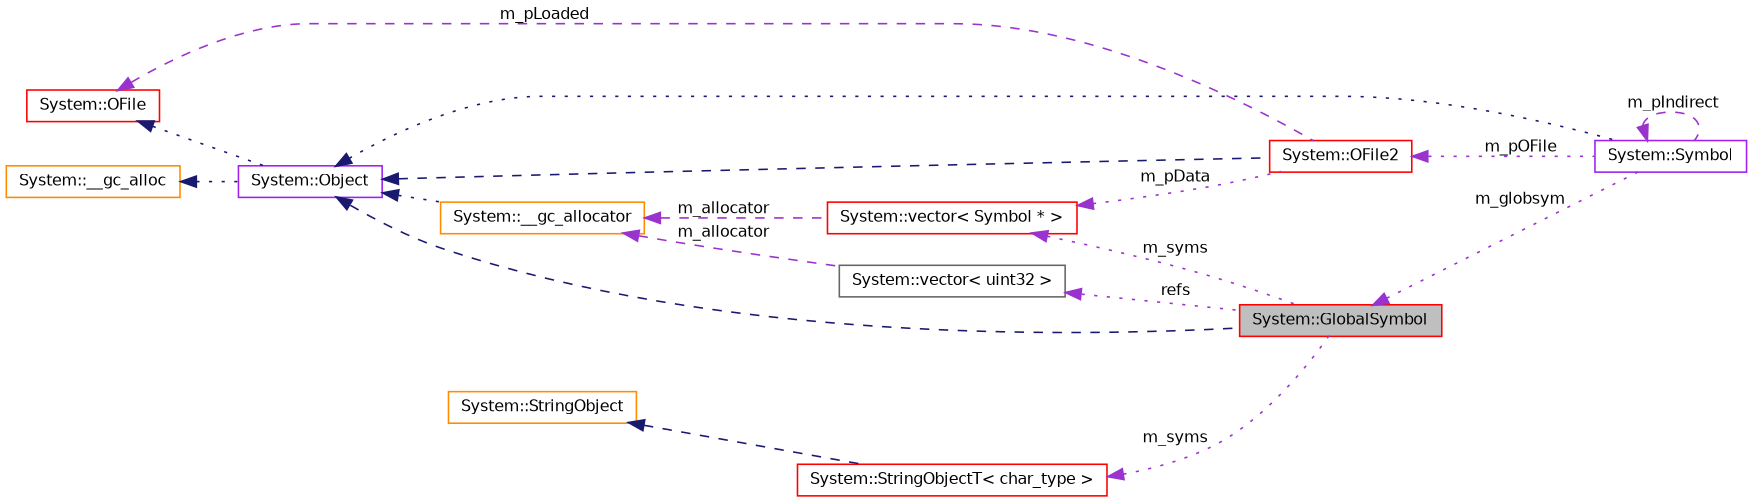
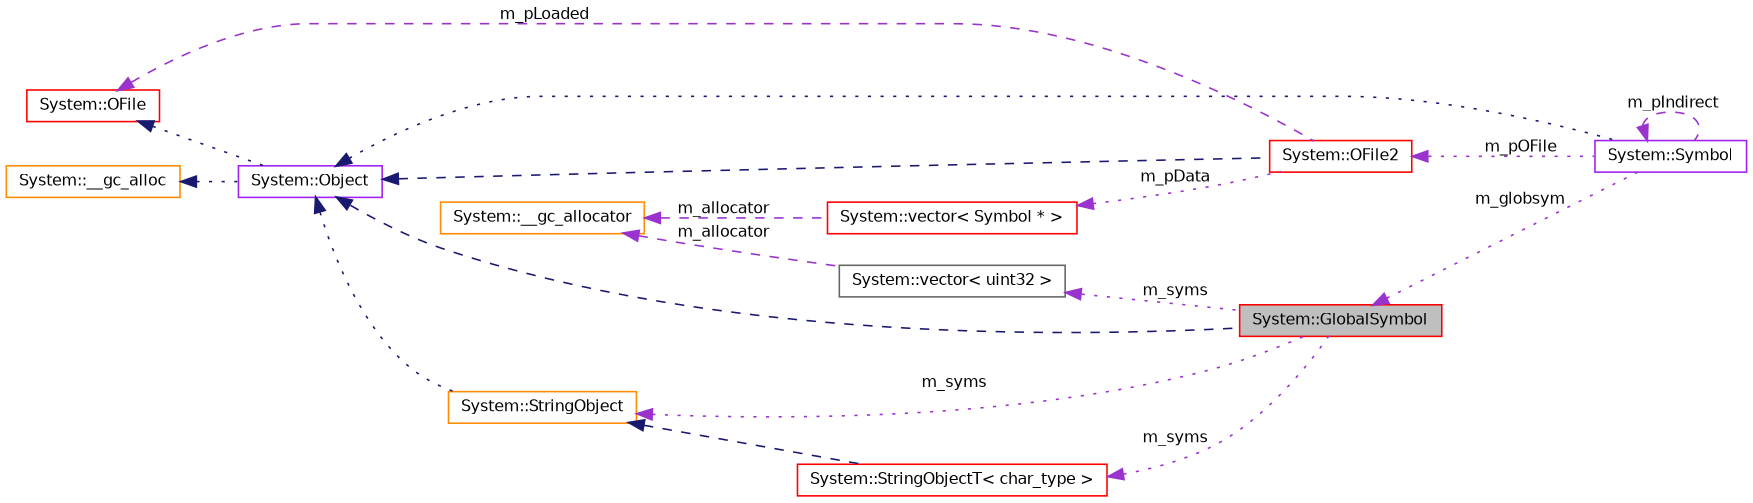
(422, 199) -> (368, 319)
(1174, 266) -> (983, 408)
(1173, 291) -> (1173, 291)
